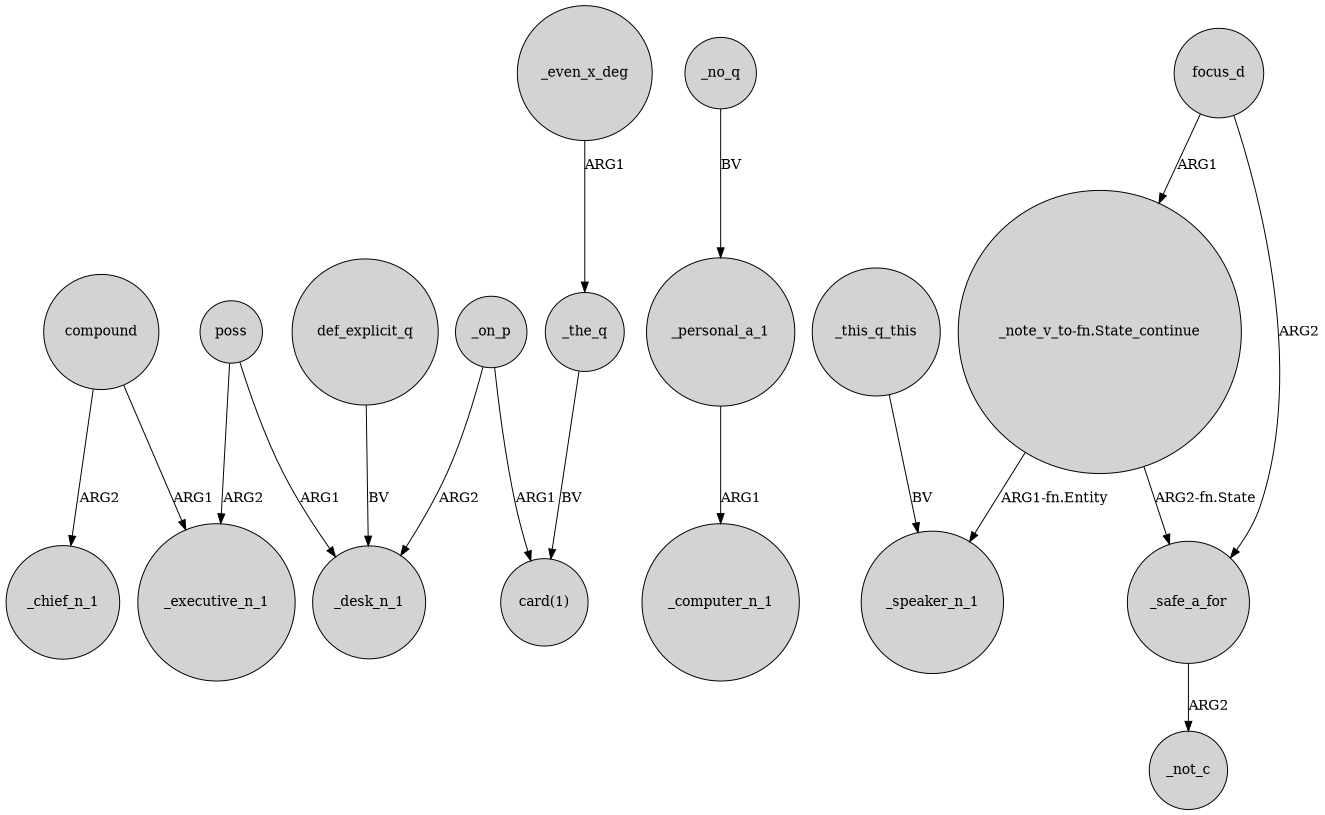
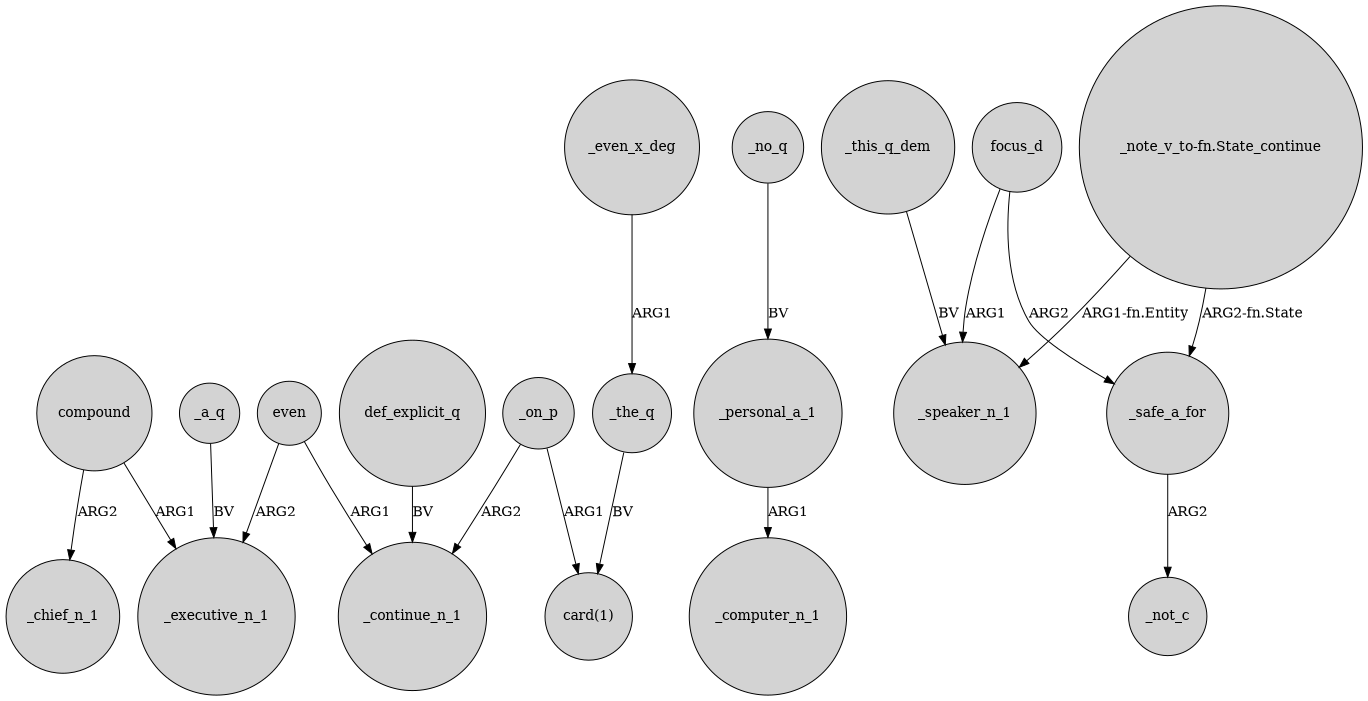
(1182, 154) -> (977, 259)
(231, 332) -> (289, 413)
(876, 332) -> (888, 147)
none -> (210, 413)
(369, 602) -> (412, 616)
